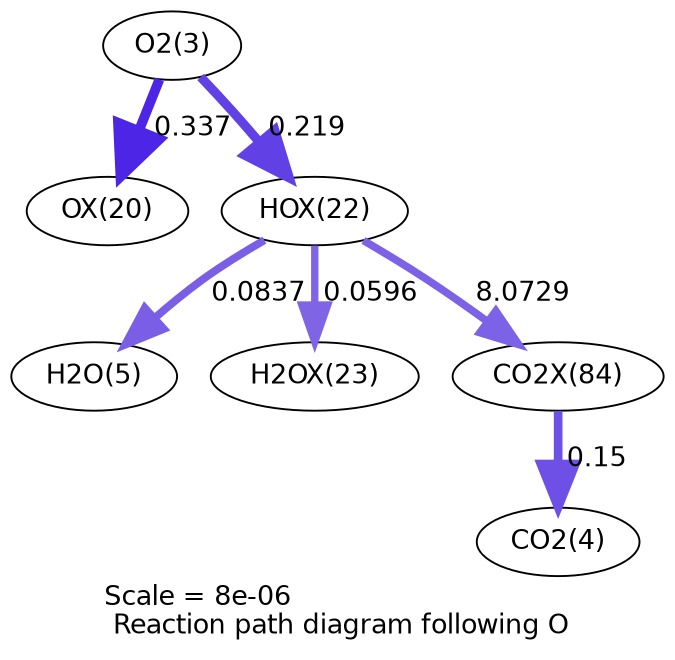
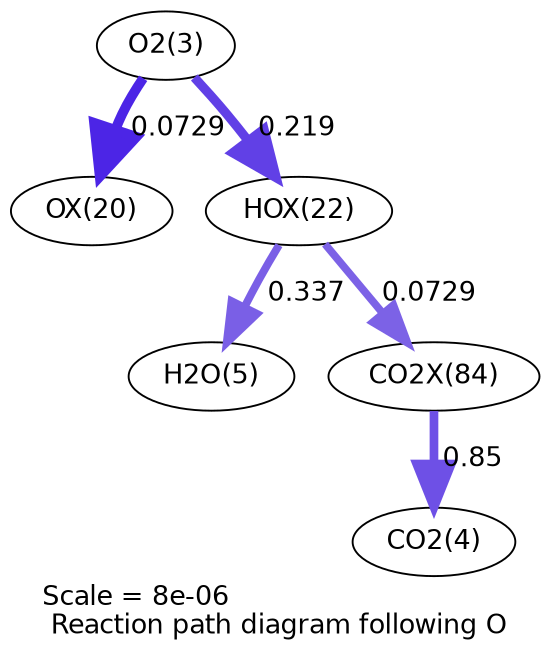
(189, 128) -> (174, 128)
(255, 294) -> (303, 294)
(519, 294) -> (425, 294)
(315, 376) -> none
(593, 459) -> (469, 459)
